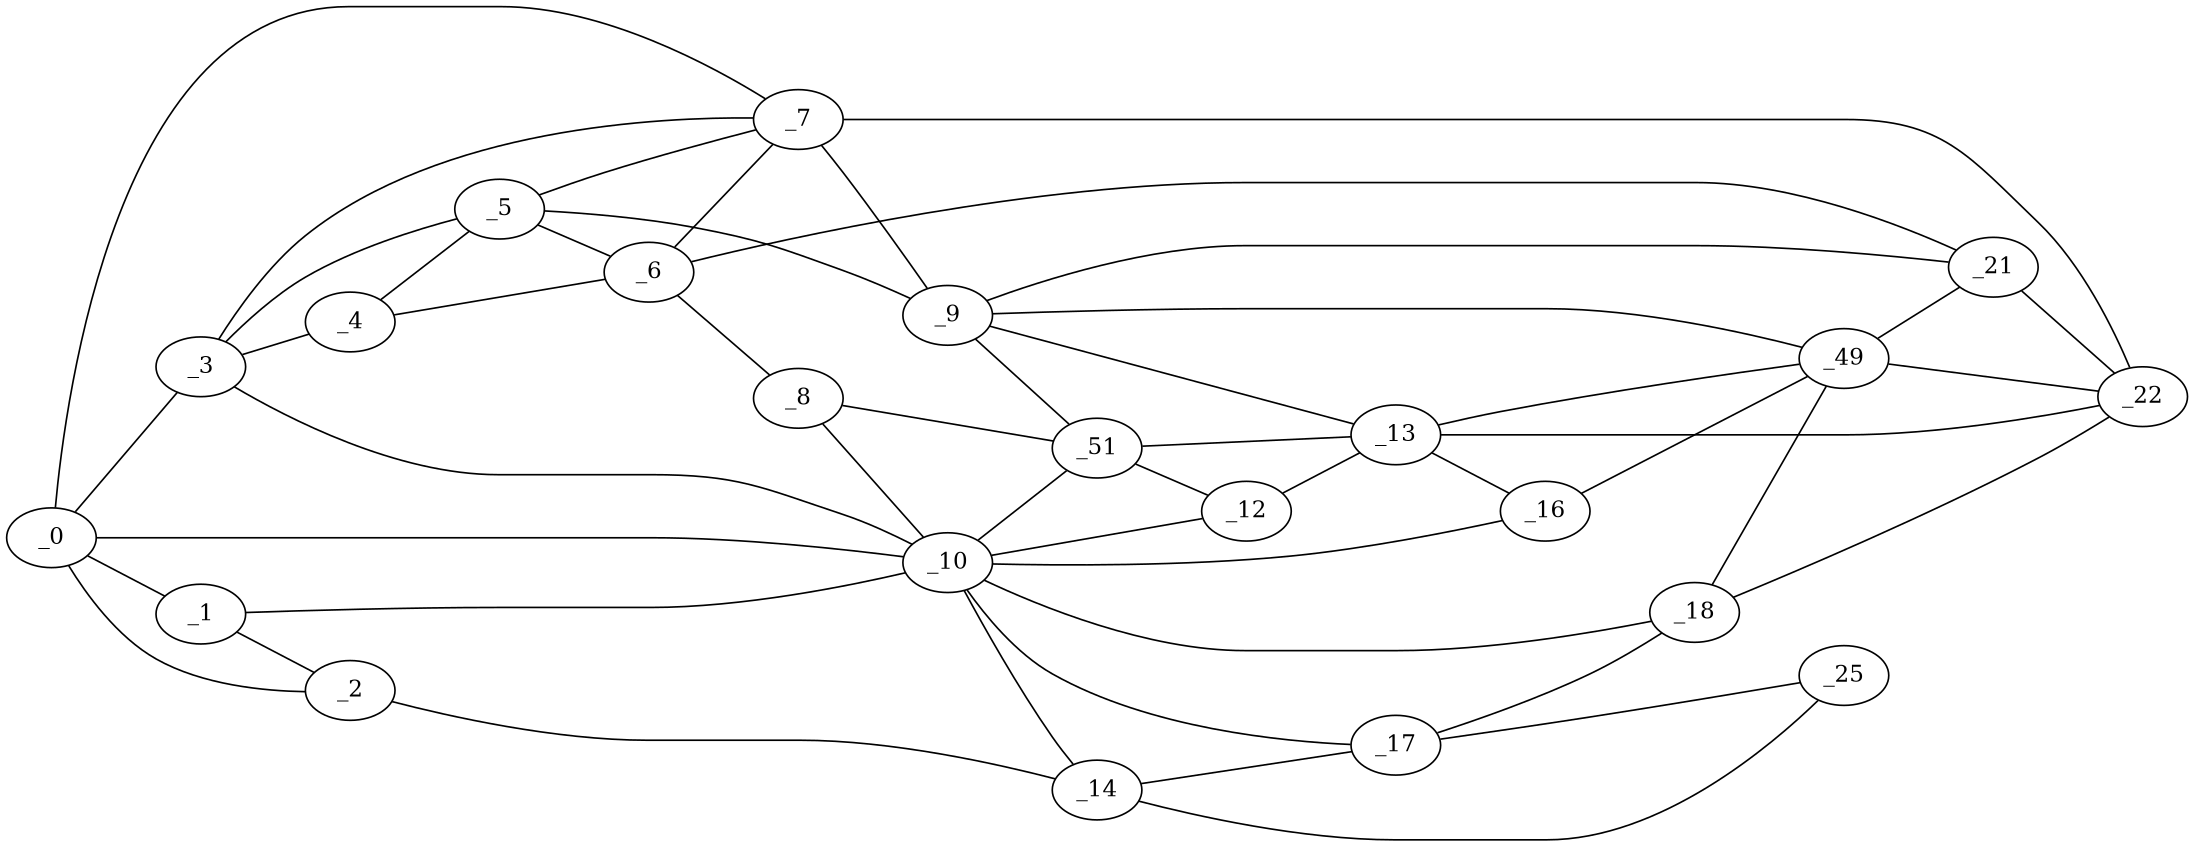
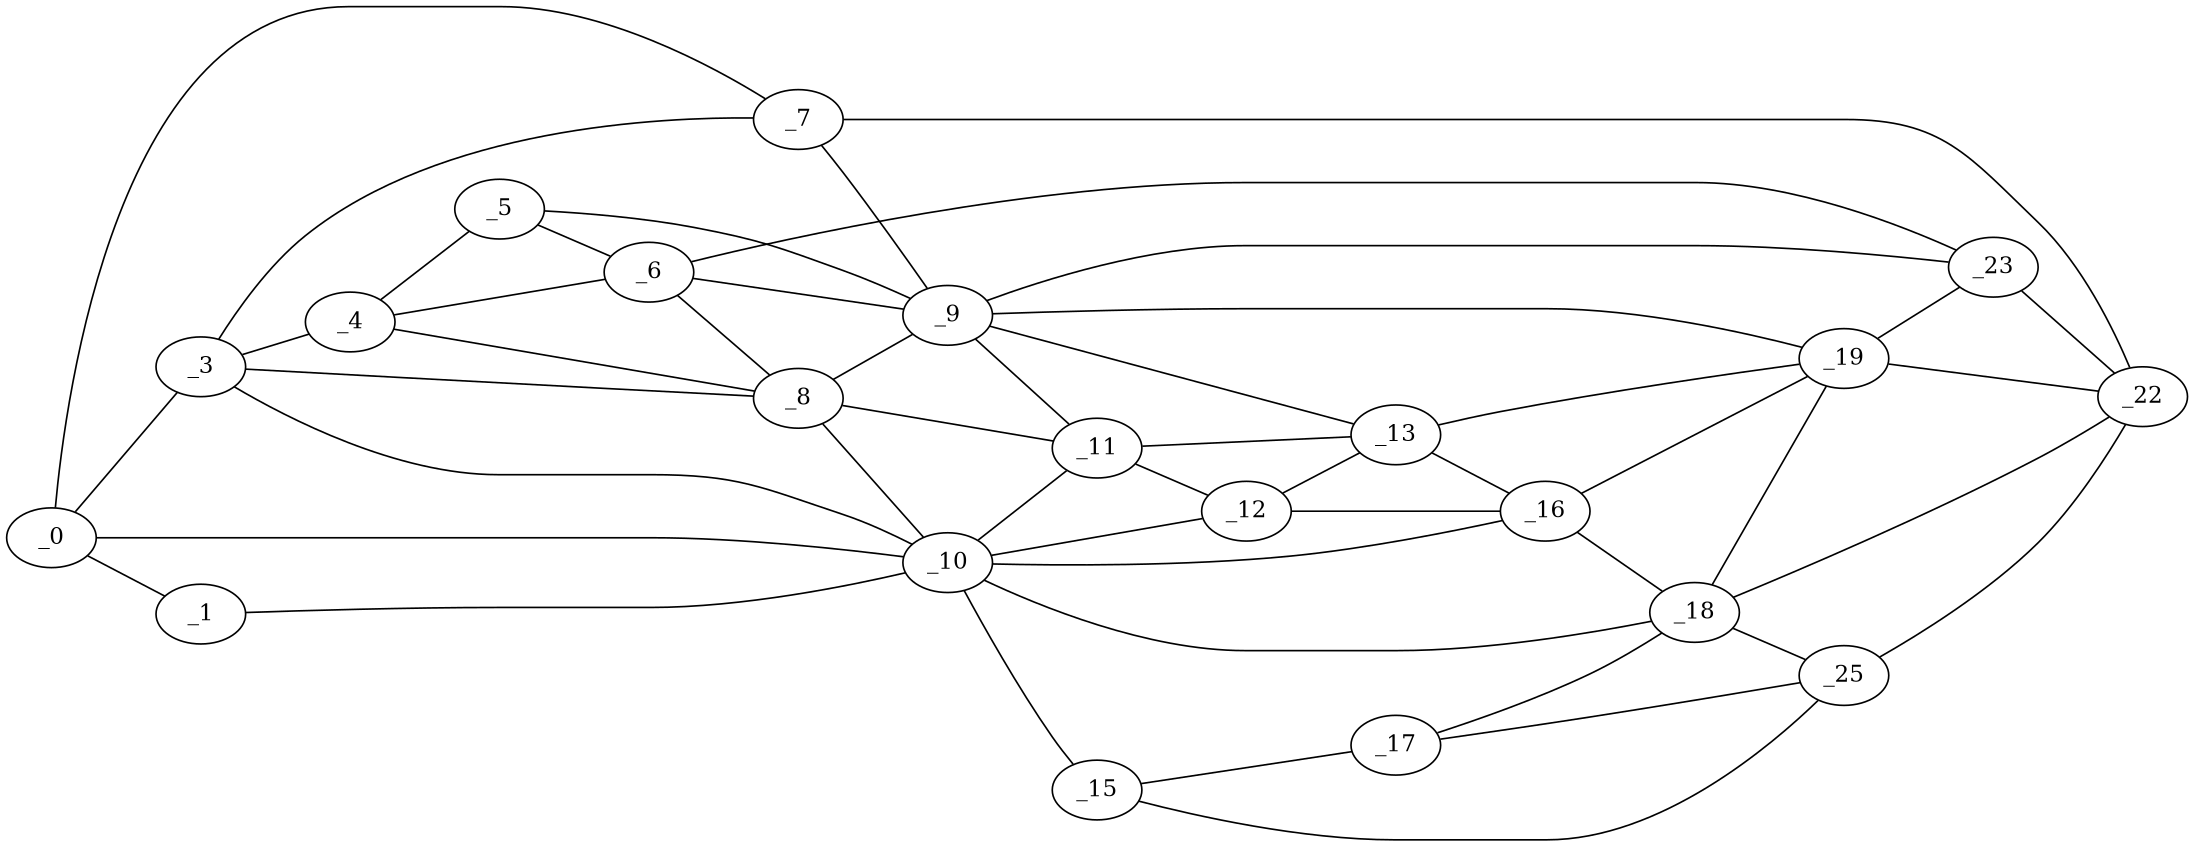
(647, 160) -> none
(724, 196) -> (798, 294)
(332, 263) -> (499, 383)
(1993, 267) -> (1993, 267)
none -> (873, 357)
(1844, 358) -> (1844, 358)
none -> (574, 360)
(1771, 435) -> (2020, 559)
(1097, 448) -> (1097, 448)
none -> (1396, 511)
none -> (1620, 562)
none -> (1769, 644)
(350, 690) -> none
(1139, 710) -> none
(1097, 790) -> (1097, 790)
